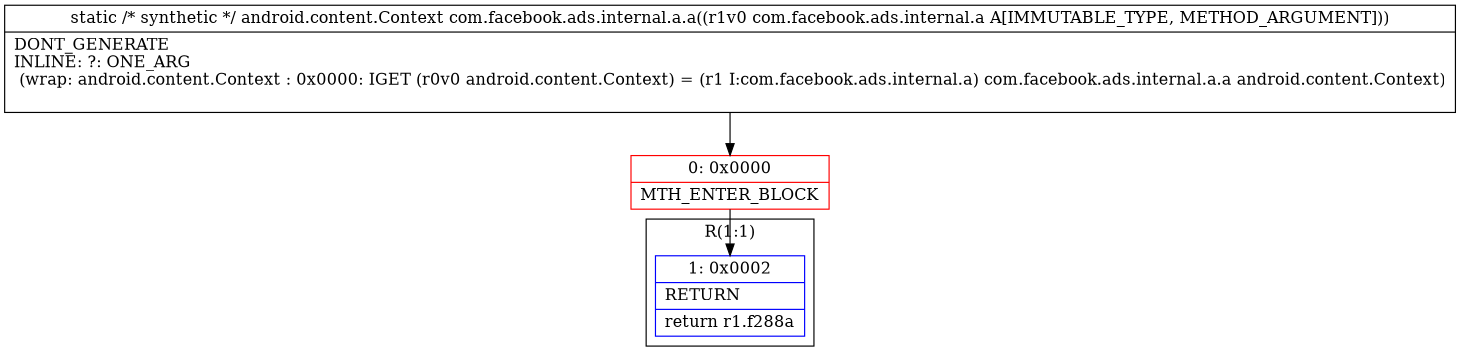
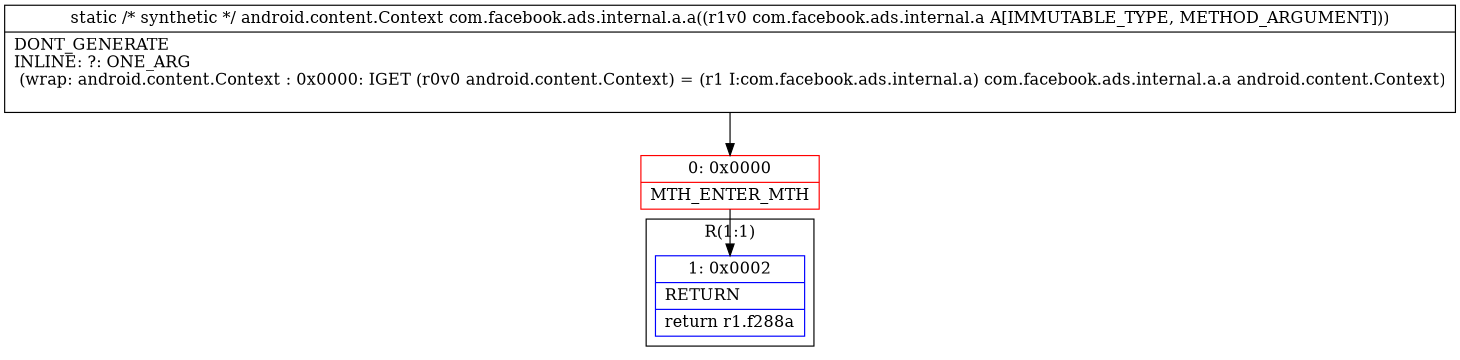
(730, 195) -> (730, 195)
